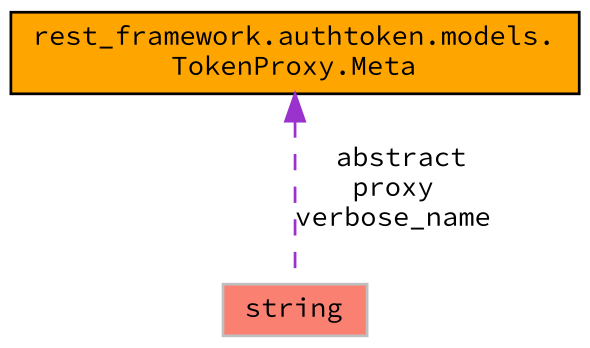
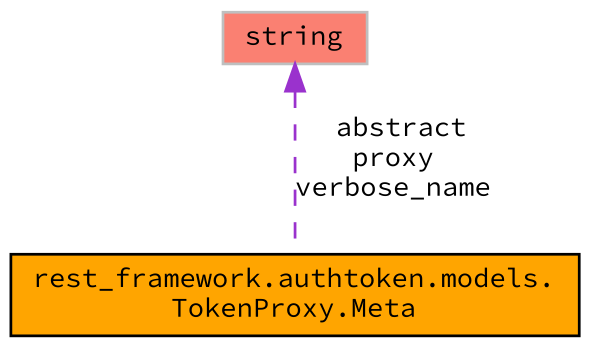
(295, 203) -> (295, 173)
